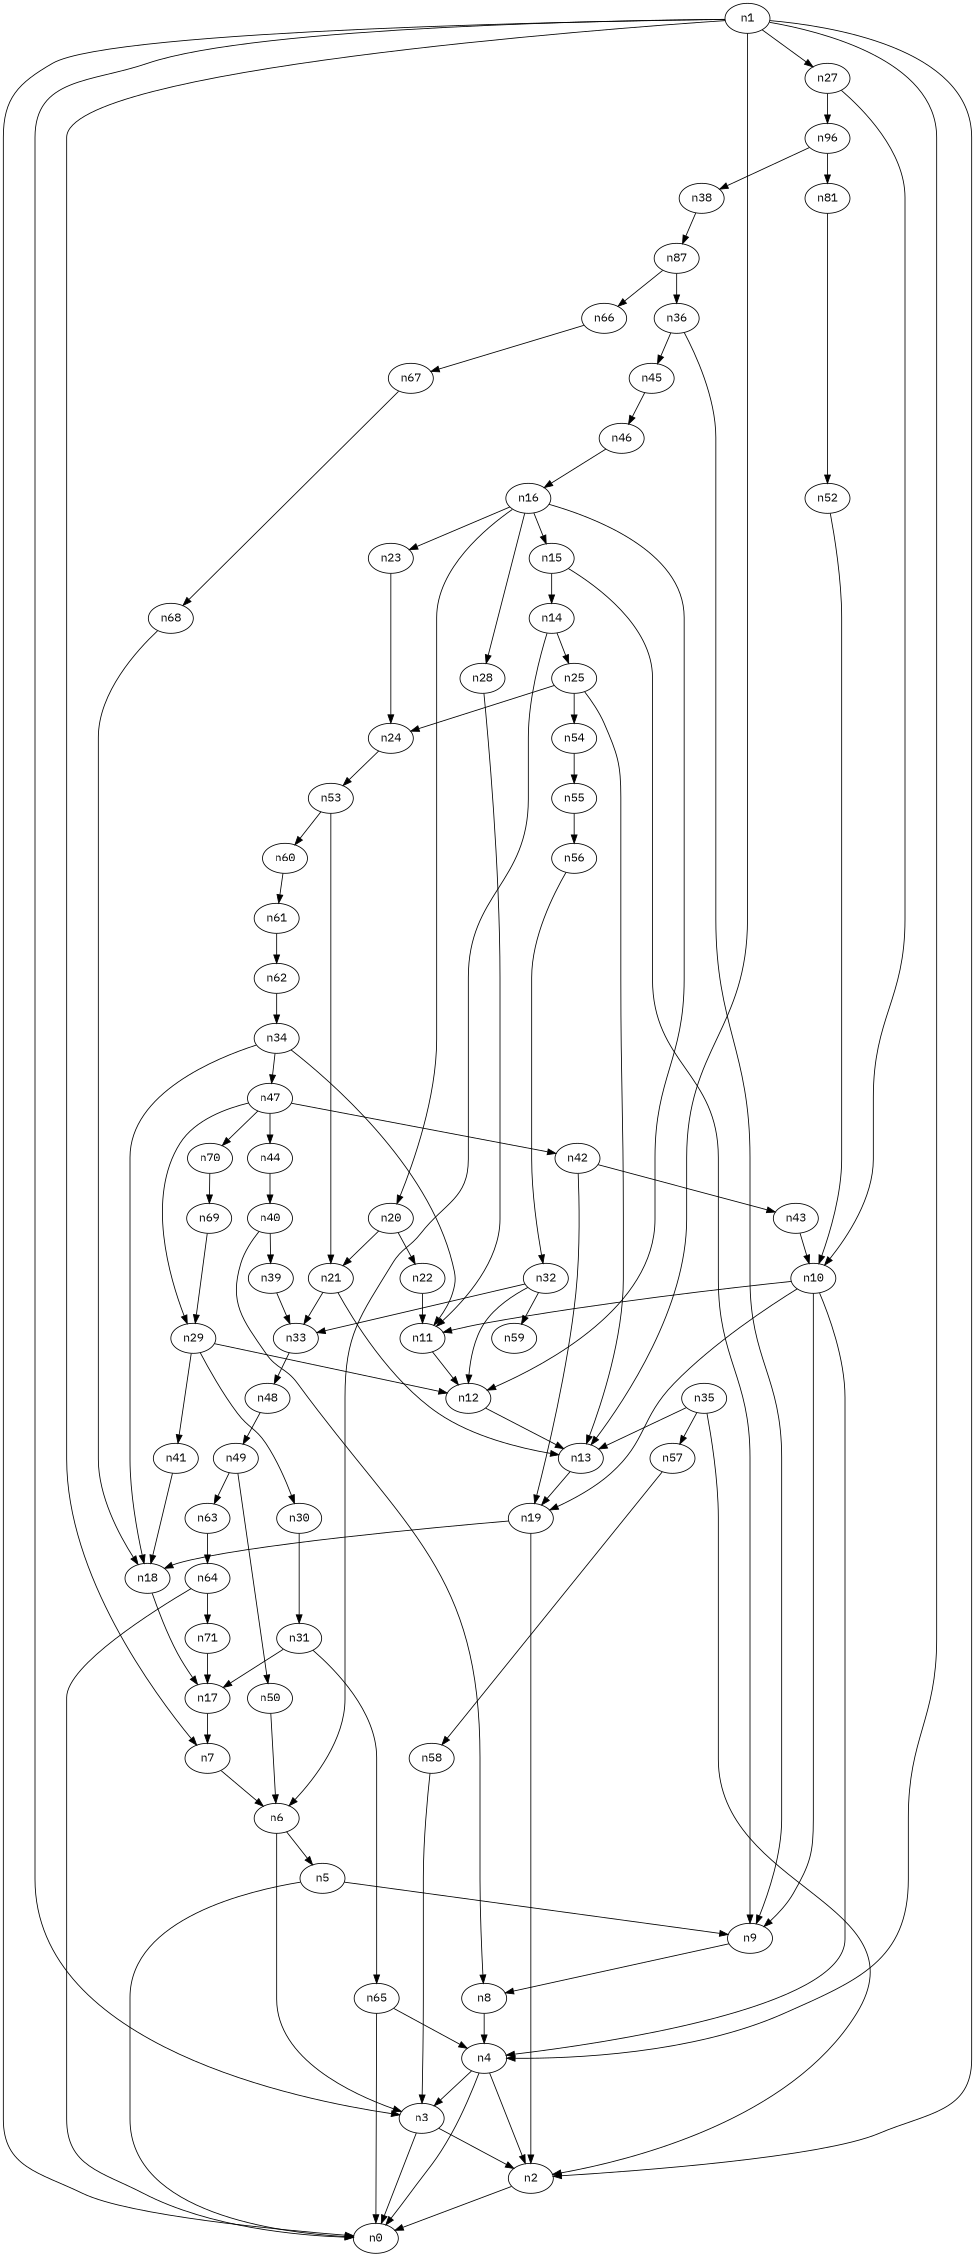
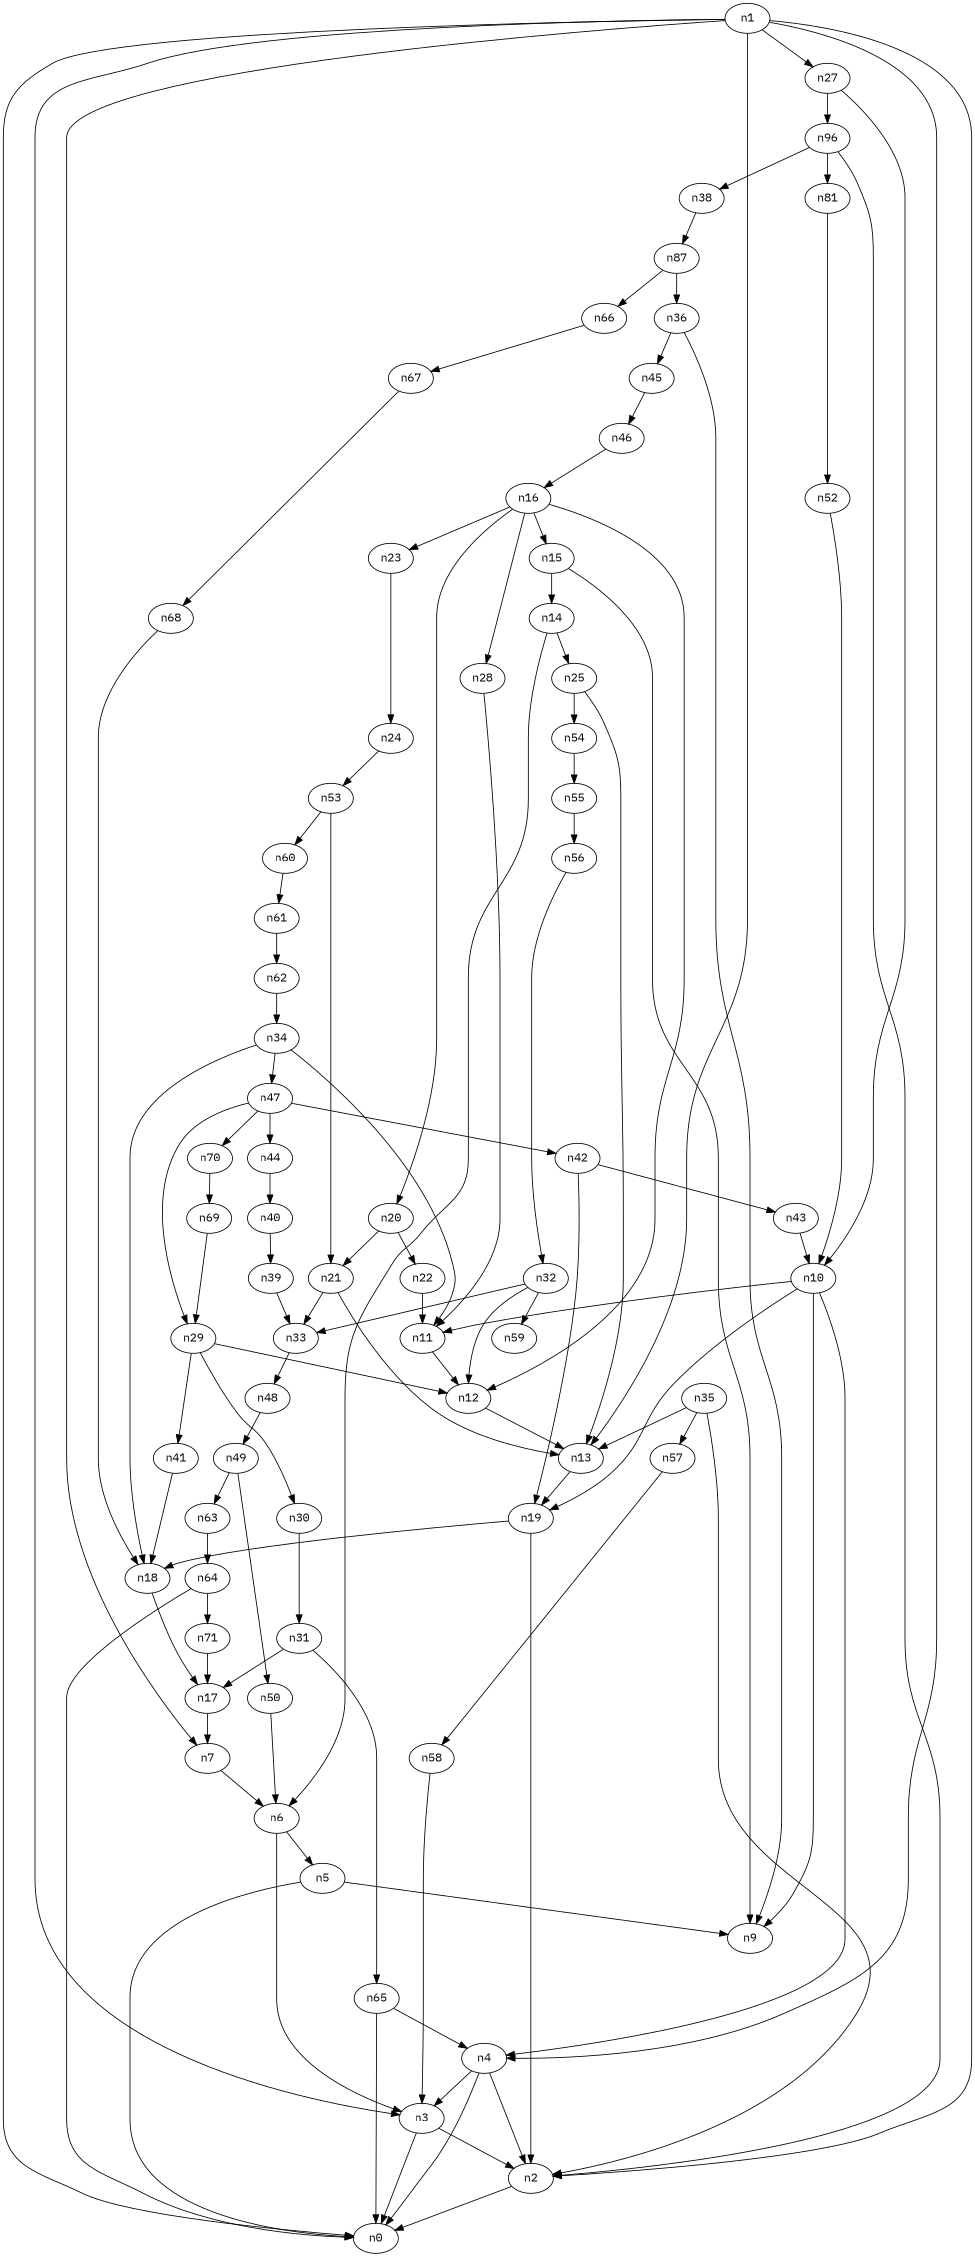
(493, 705) -> none
none -> (905, 1307)
(484, 1998) -> none
